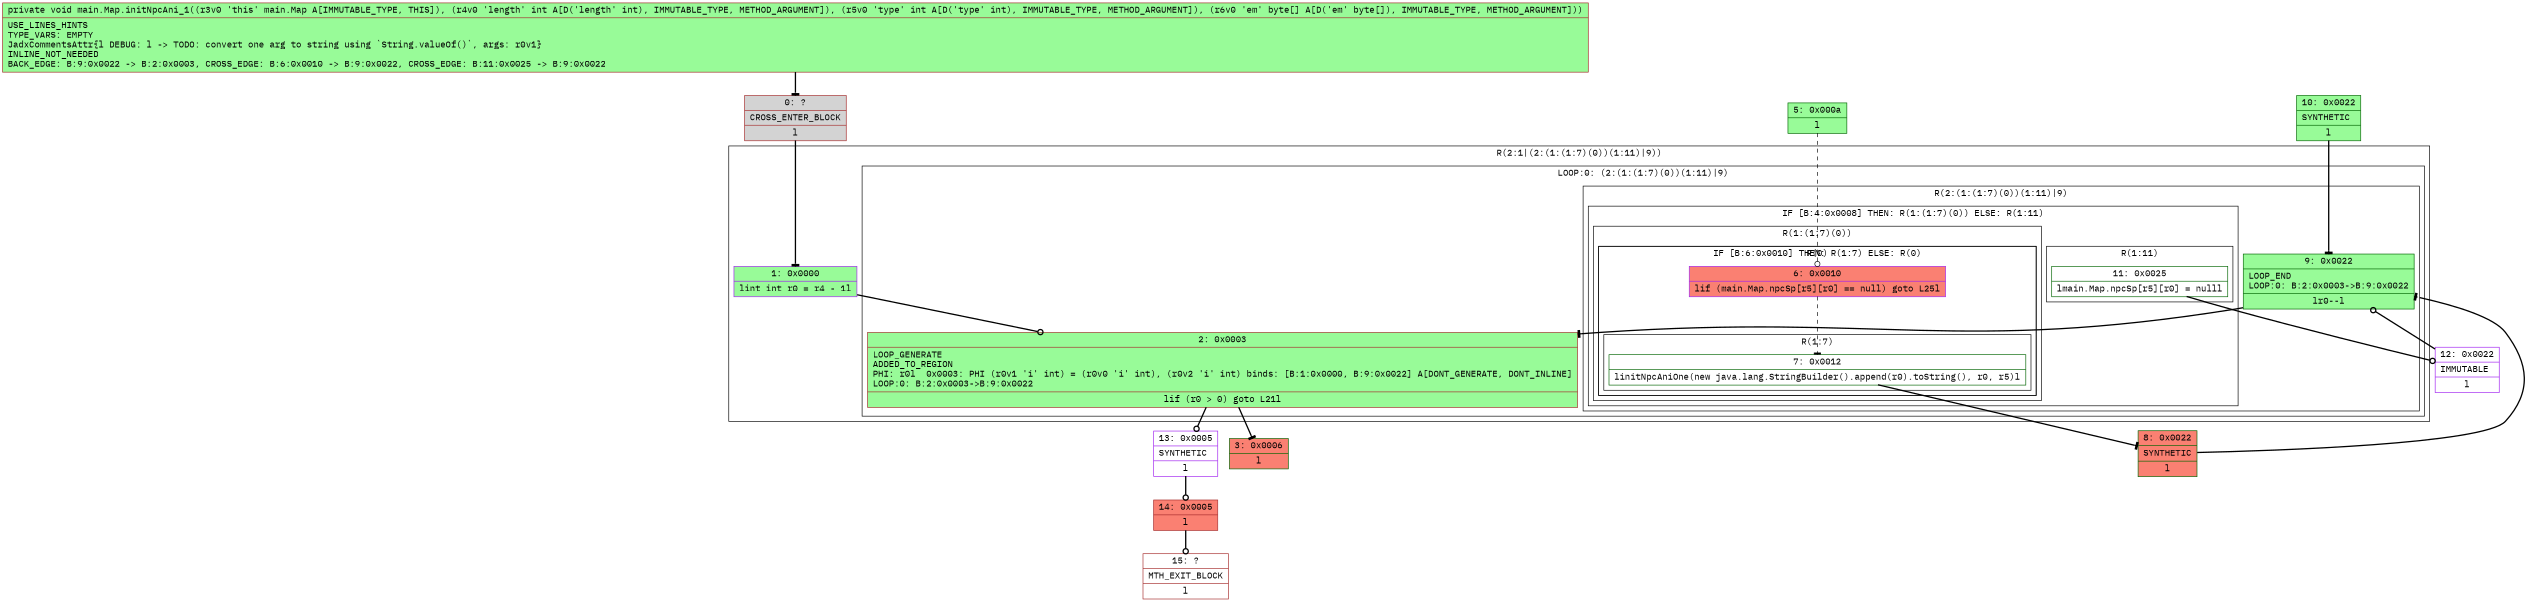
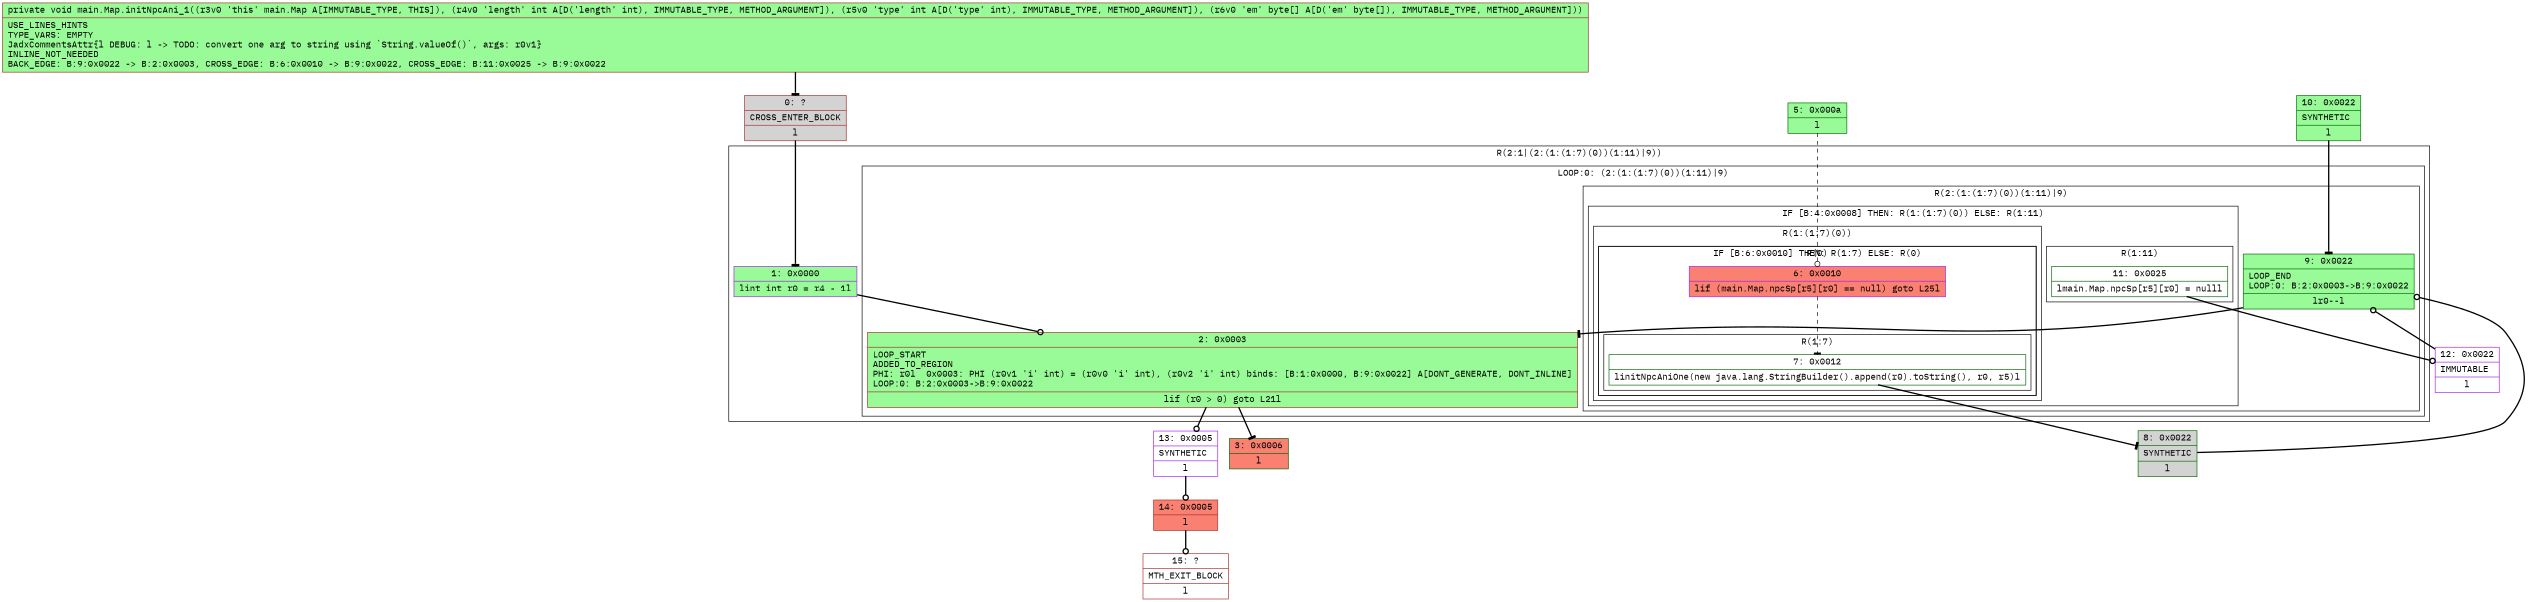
(908, 355) -> (900, 355)
(2448, 437) -> (2448, 437)
(2168, 454) -> (2168, 454)
